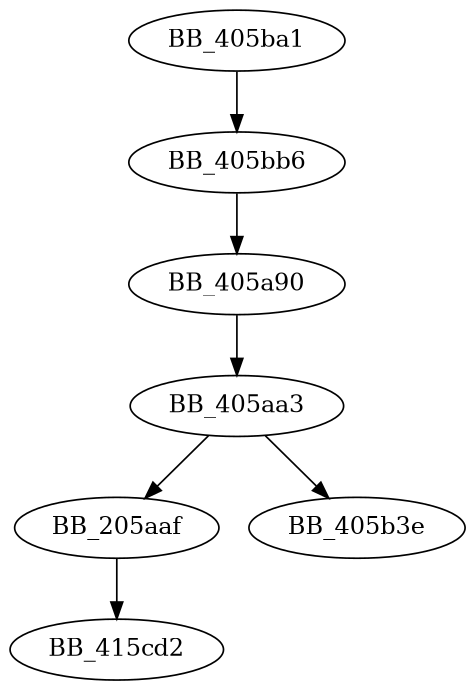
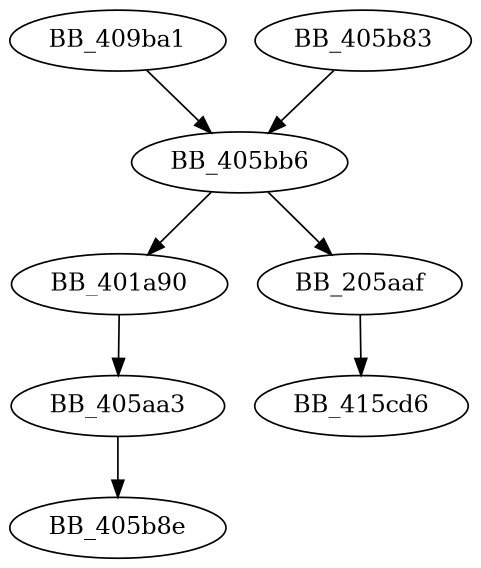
(237, 41) -> (118, 41)
none -> (363, 41)
(237, 284) -> (120, 284)
(183, 461) -> (294, 217)
(357, 528) -> (118, 528)
(117, 650) -> (361, 406)
